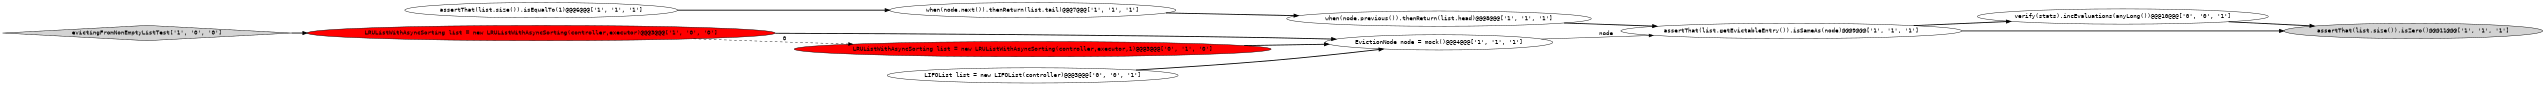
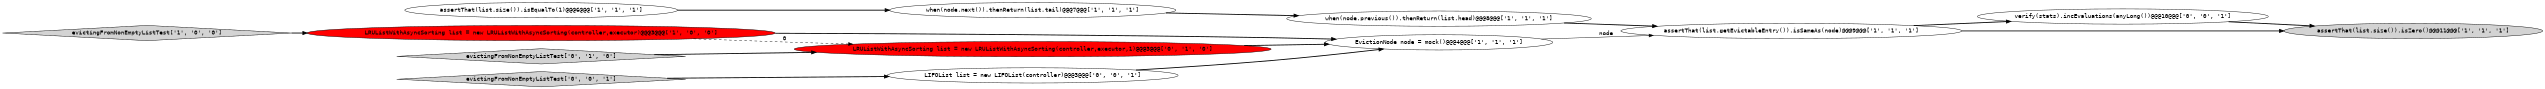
none -> (541, 56)
none -> (541, 79)
